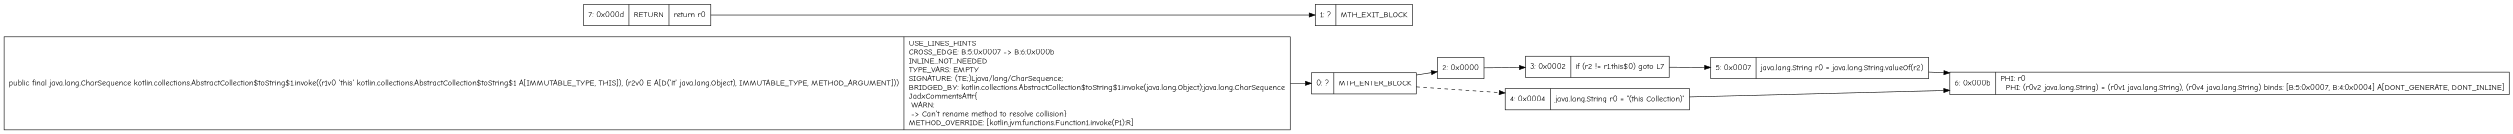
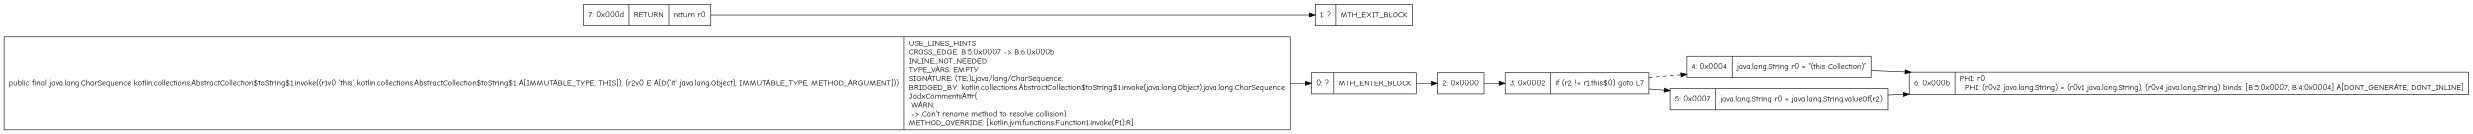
(1458, 90) -> (1665, 76)
